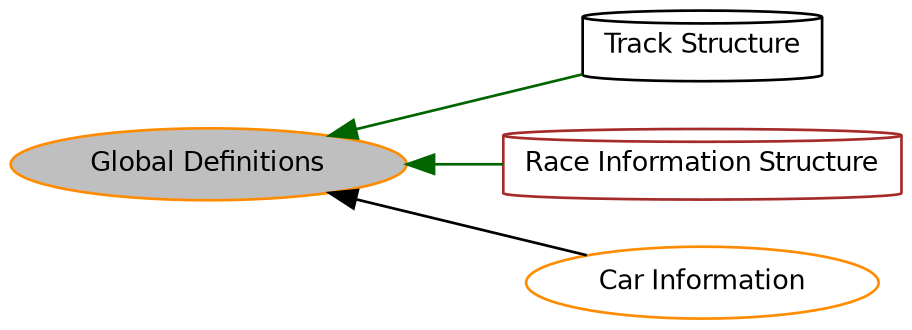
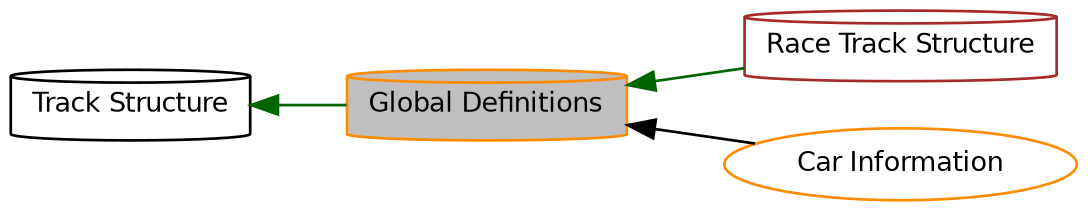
(469, 102) -> (312, 105)
(209, 164) -> (487, 105)
(702, 164) -> (901, 46)
